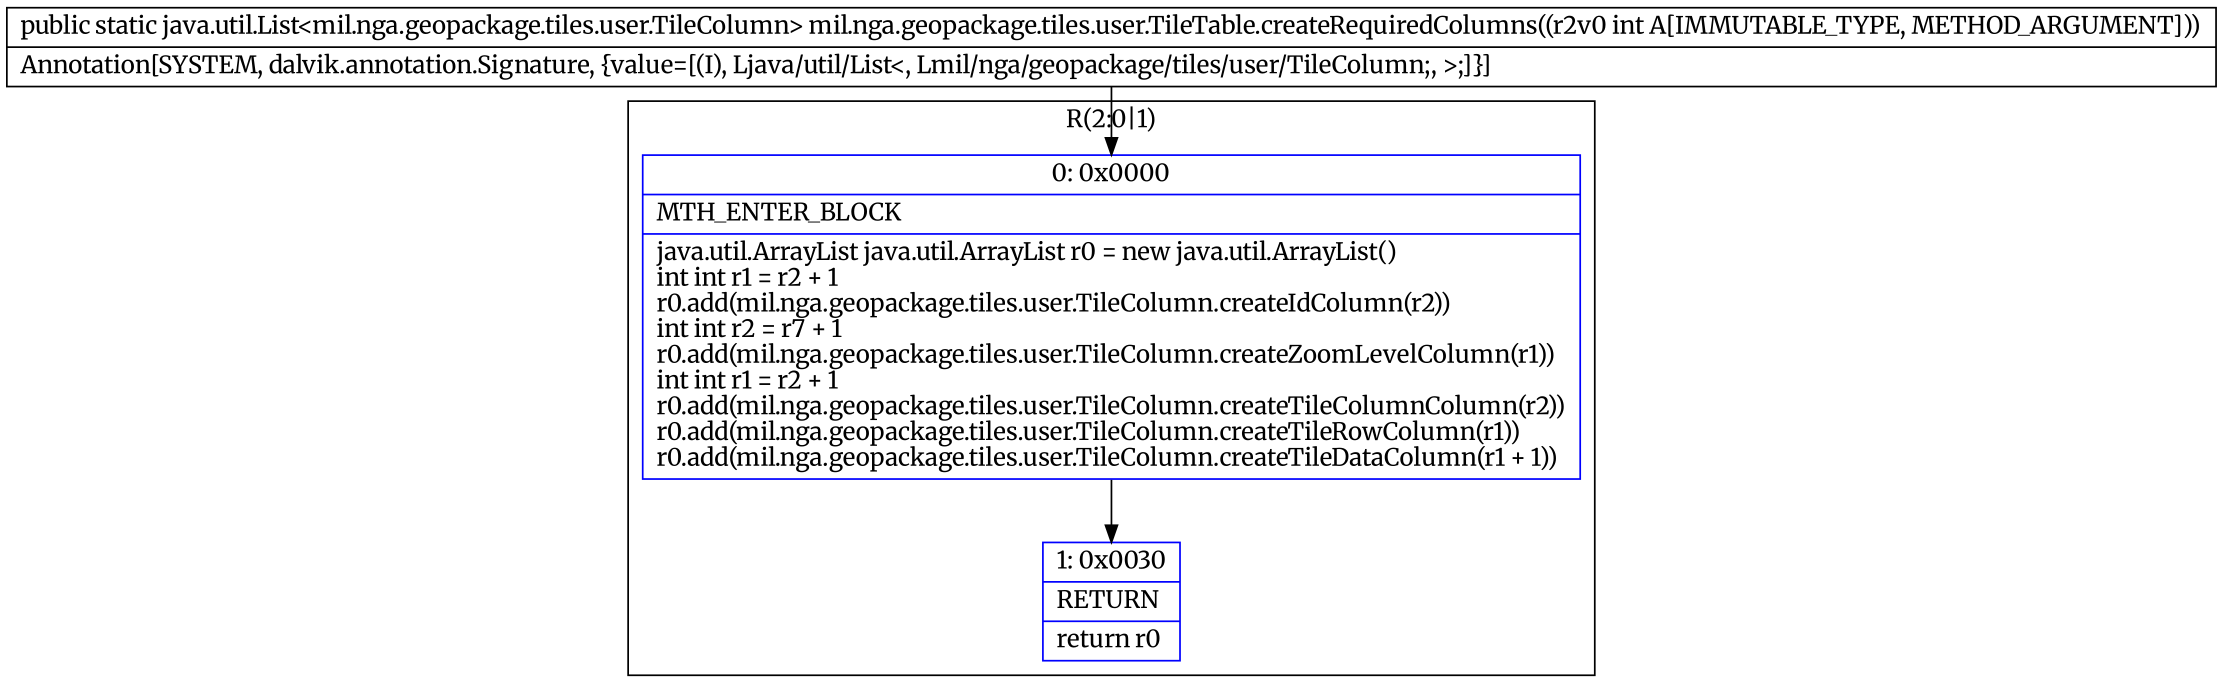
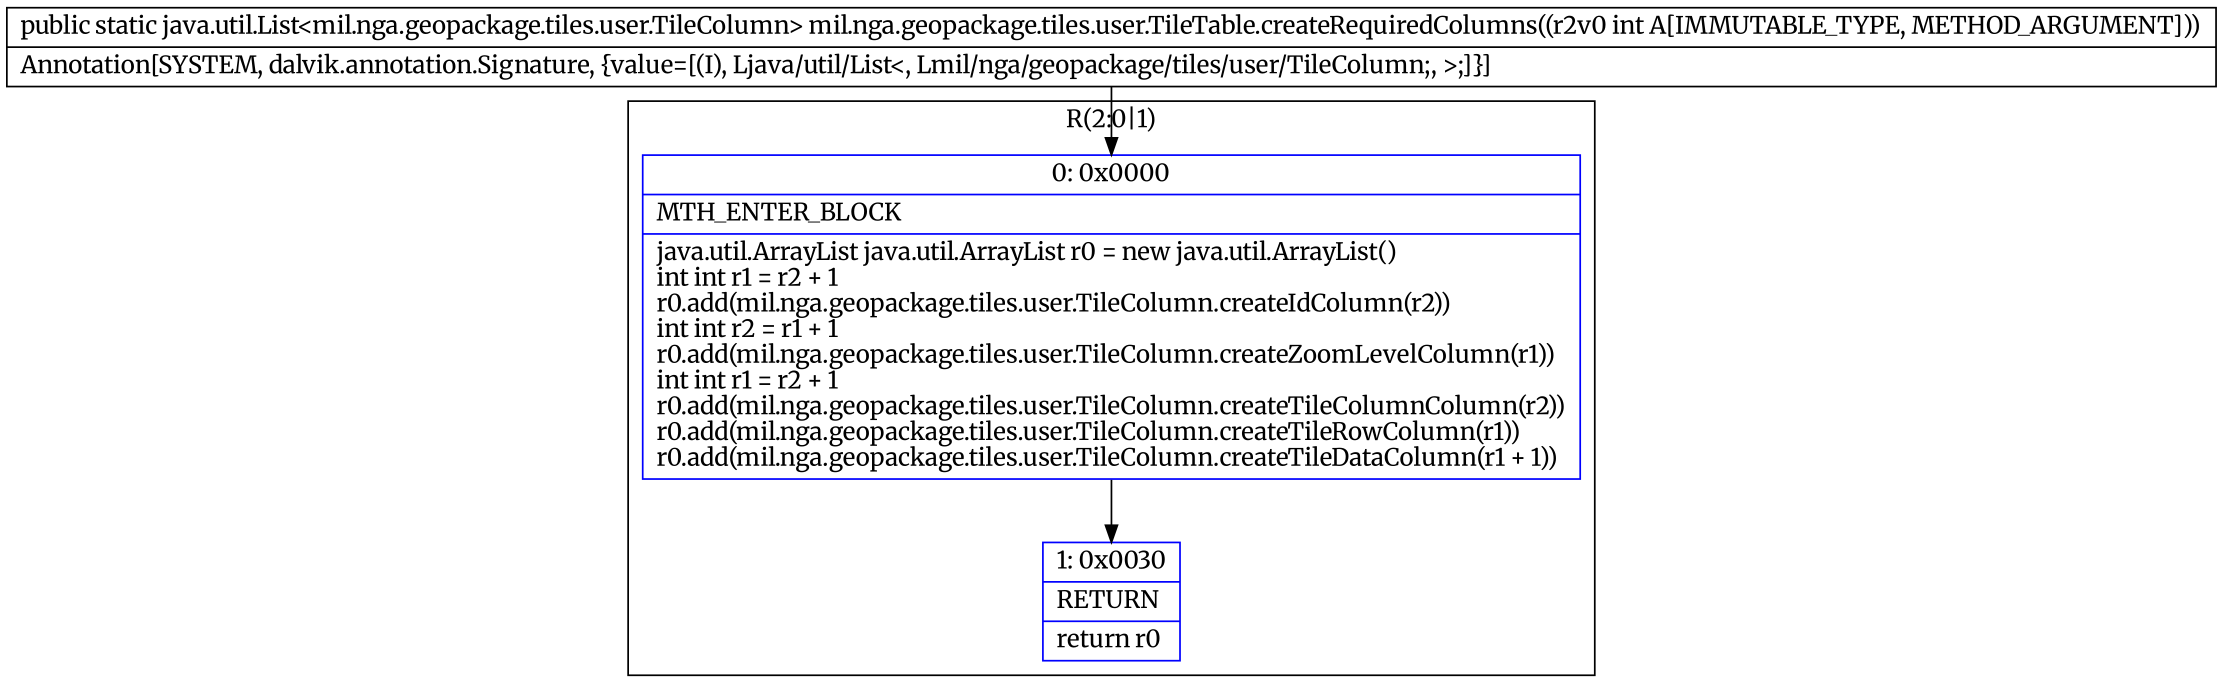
(750, 330) -> (747, 330)
